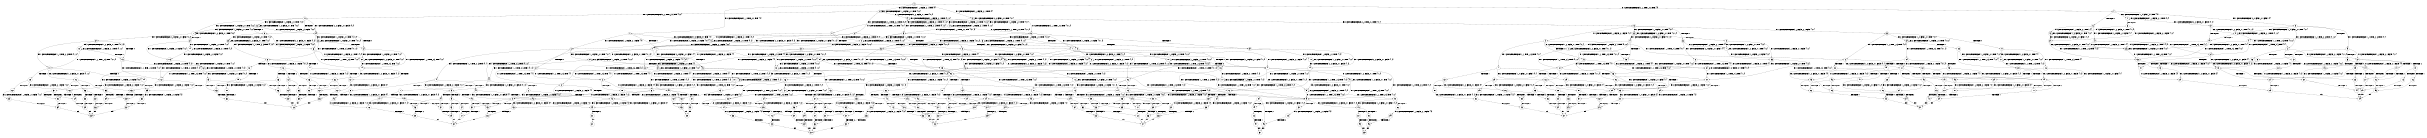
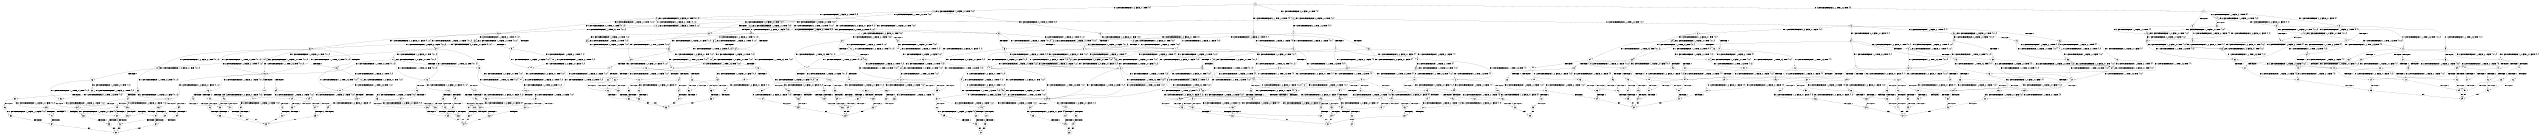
(1255, 102) -> (1065, 111)
(95, 103) -> (850, 102)
